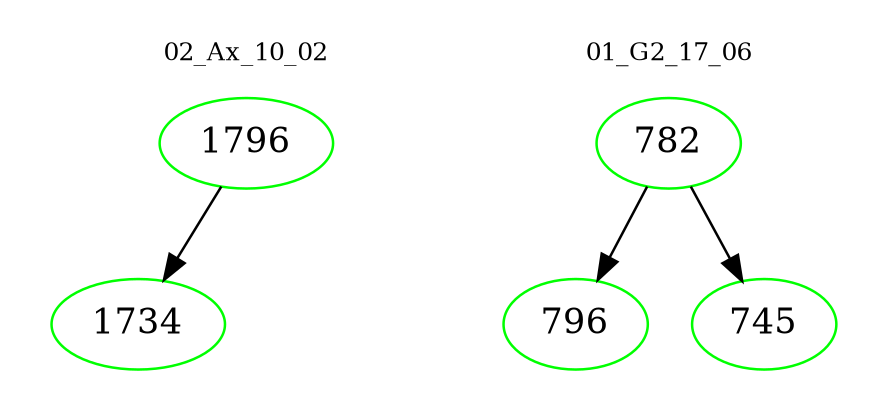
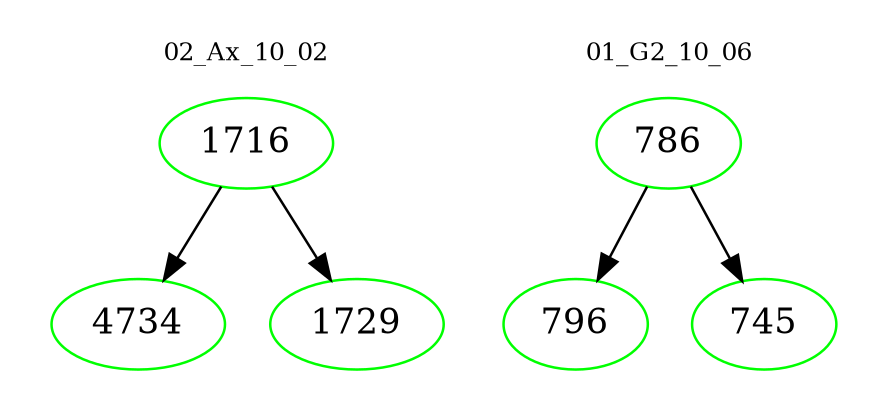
(670, 54) -> (670, 54)
(246, 143) -> (246, 143)
(669, 143) -> (669, 143)
(138, 324) -> (138, 324)
none -> (357, 324)
